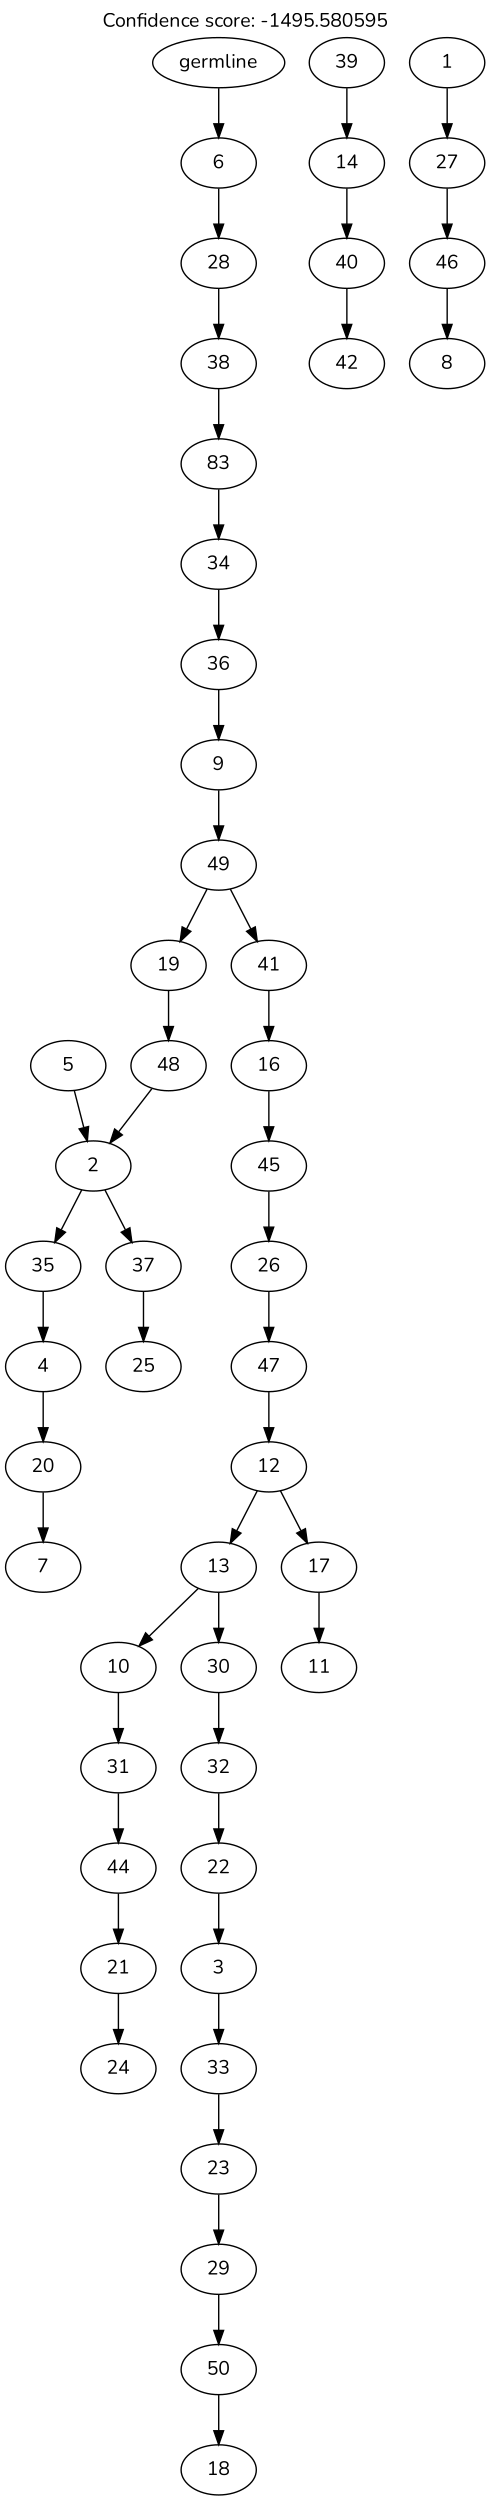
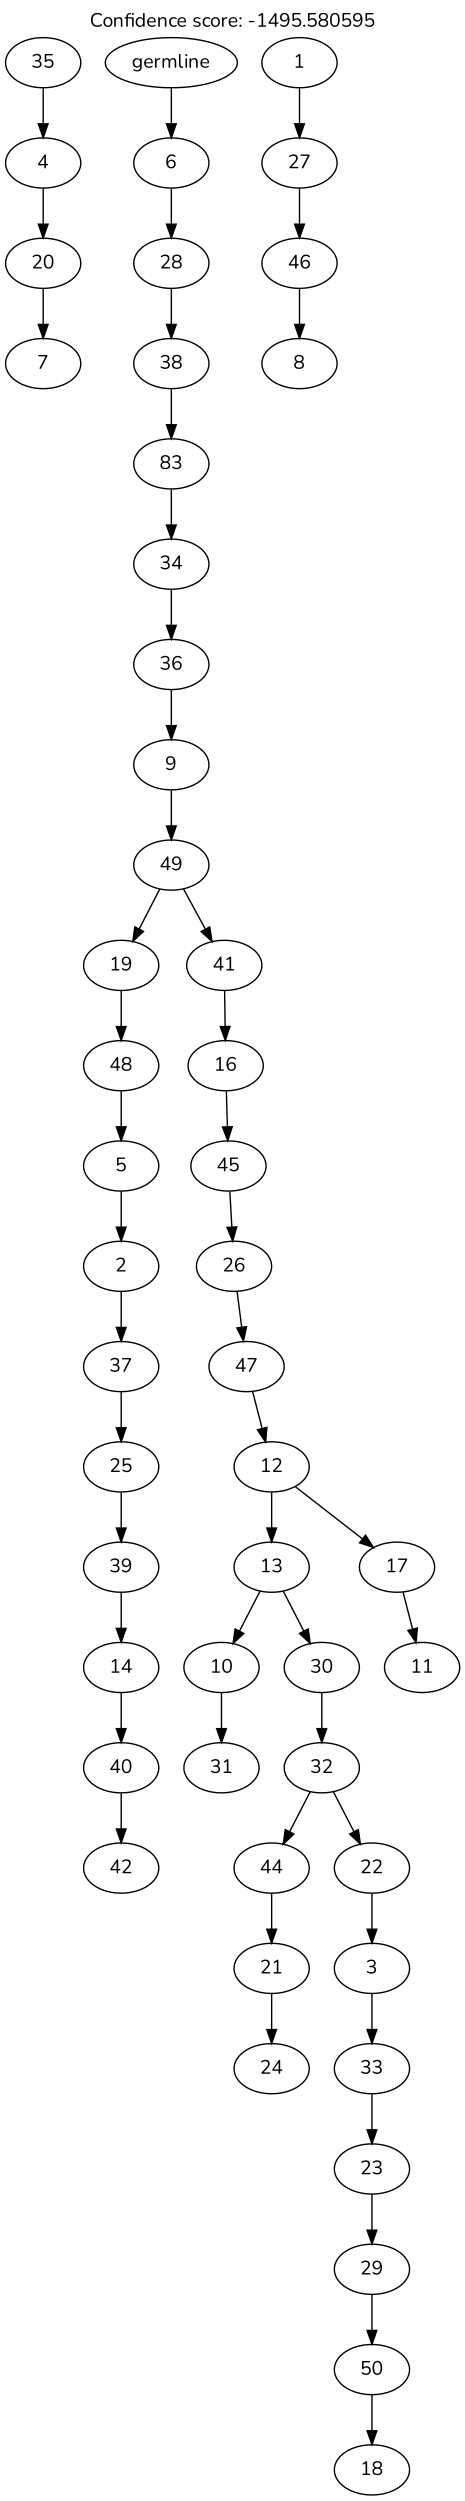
(135, 1110) -> (121, 1109)
(71, 1210) -> none
none -> (121, 1510)
(118, 1811) -> (300, 1812)
